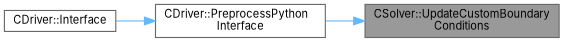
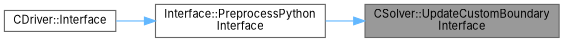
(240, 21) -> (240, 21)
(462, 21) -> (462, 21)
